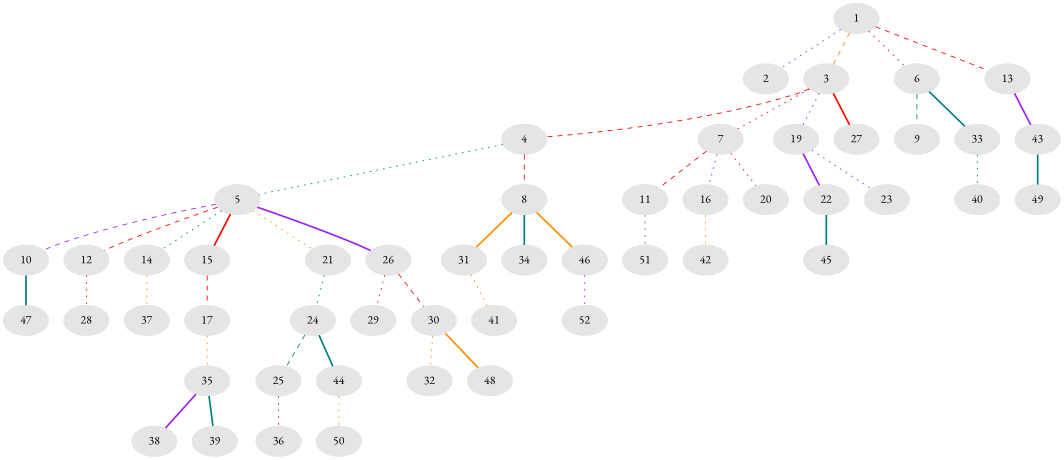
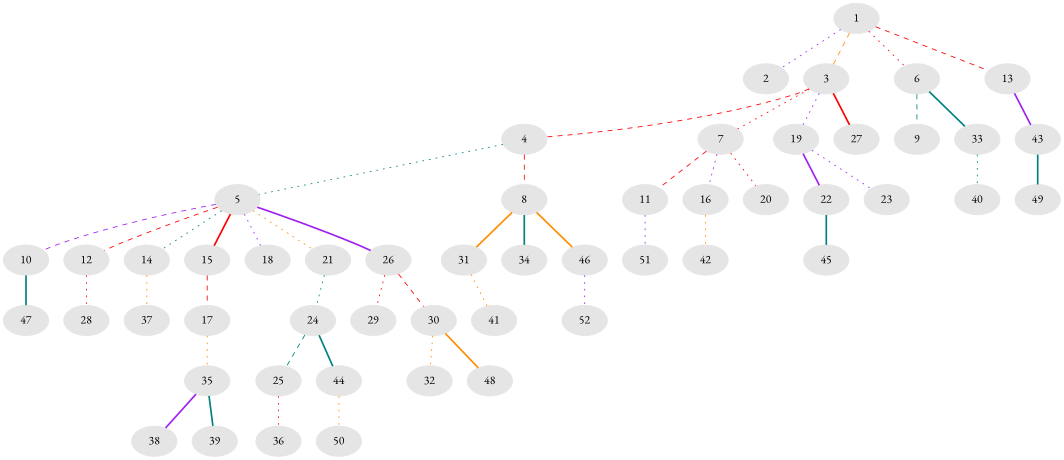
none -> (268, 260)
